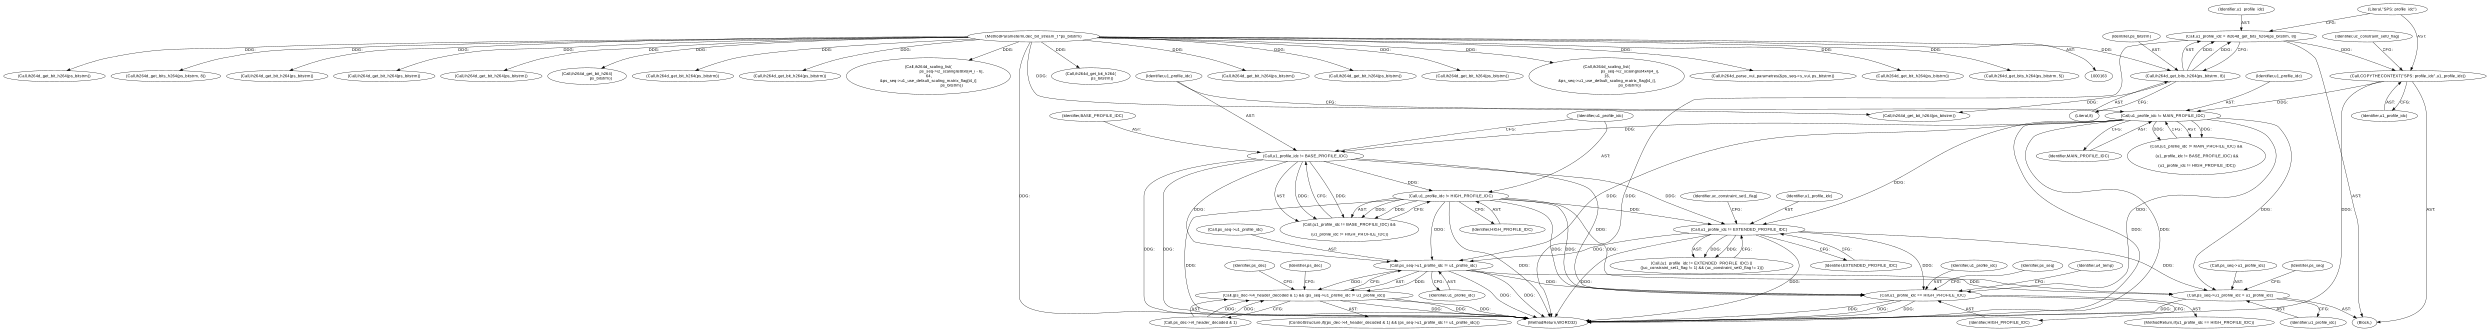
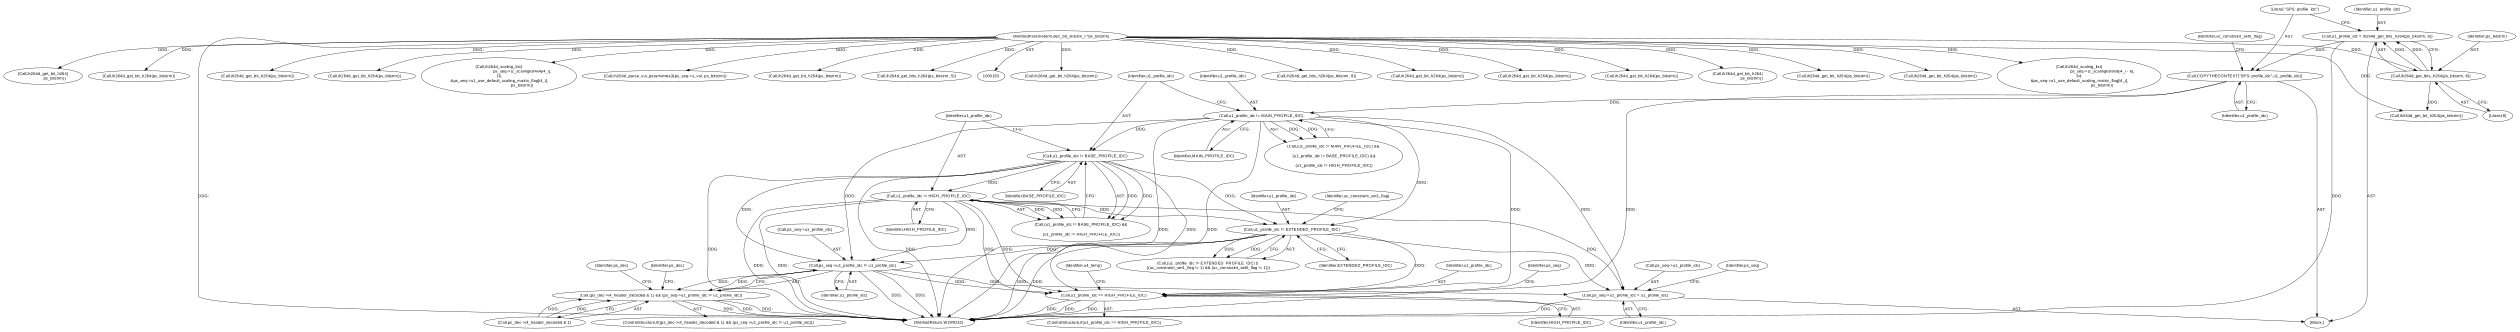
none -> (1059, 174)
(2199, 323) -> (1104, 323)
